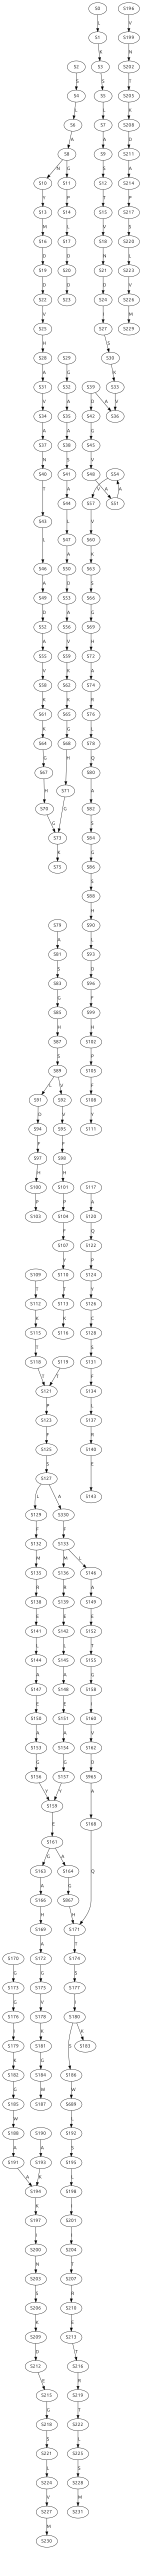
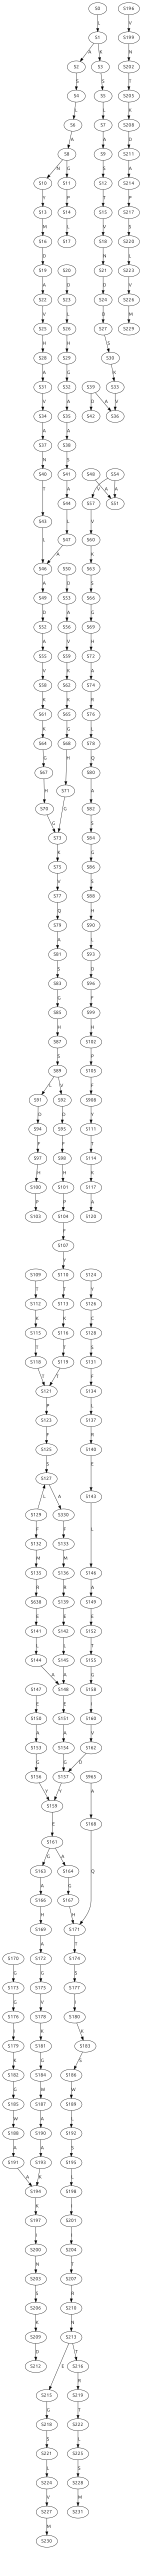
none -> (88, 51)
(67, 255) -> none
(45, 285) -> (45, 285)
(104, 314) -> (104, 314)
none -> (67, 329)
(91, 446) -> none
(119, 491) -> (115, 487)
(67, 553) -> (56, 553)
none -> (58, 896)
(91, 1100) -> (91, 1100)
(64, 1115) -> (64, 1115)
none -> (91, 1158)
(91, 1246) -> none
none -> (63, 1346)
(36, 1494) -> (41, 1499)
(76, 1557) -> (91, 1533)
(36, 1602) -> (36, 1602)
(36, 1673) -> (49, 1674)
(91, 1761) -> (78, 1761)
(68, 1901) -> (68, 1901)
(69, 2044) -> (79, 2059)
(71, 2104) -> (71, 2104)
none -> (41, 2117)
(73, 2323) -> (73, 2323)
(41, 2379) -> (60, 2365)
